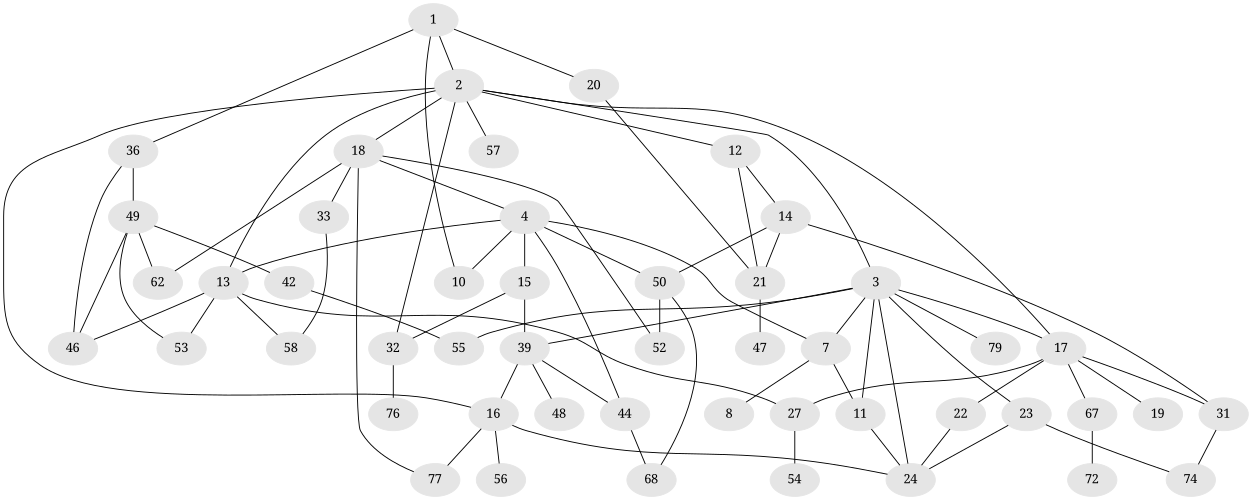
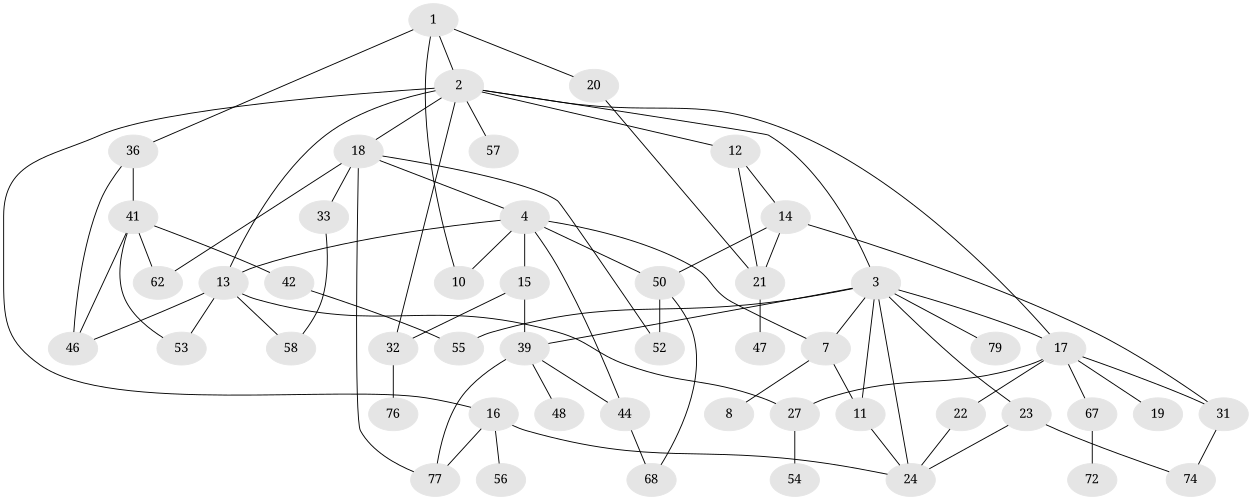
(133, 217) -> (133, 217)
(509, 381) -> (462, 397)
